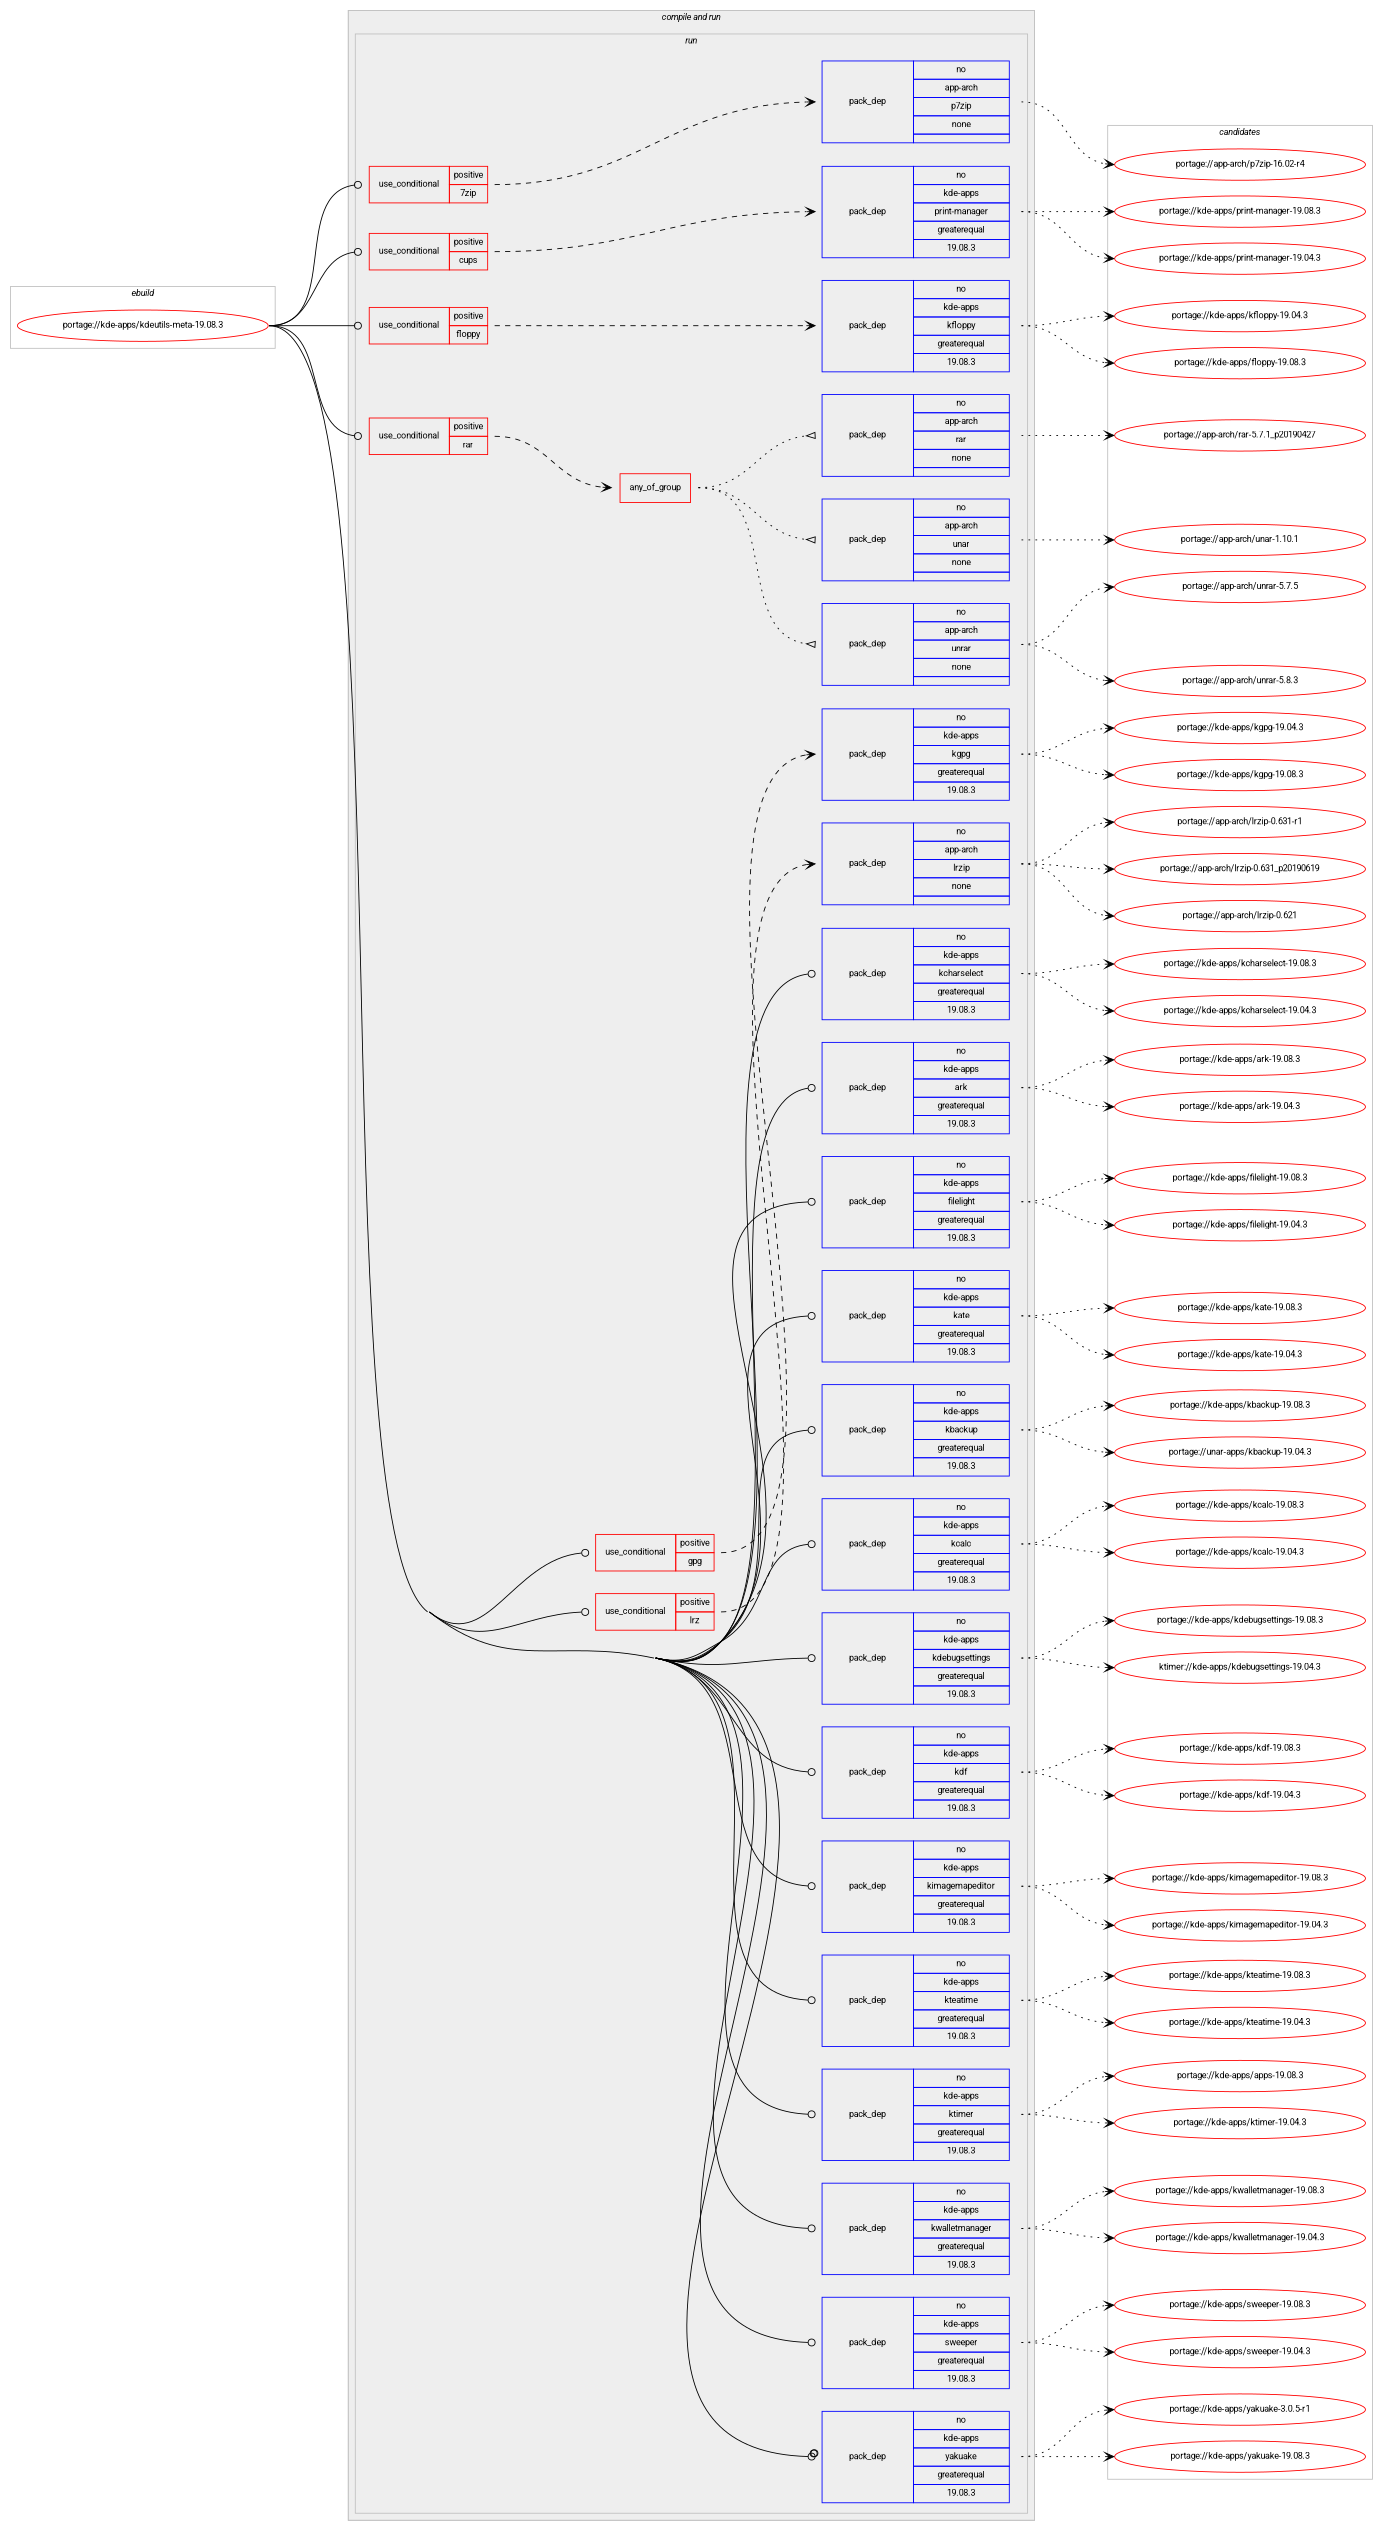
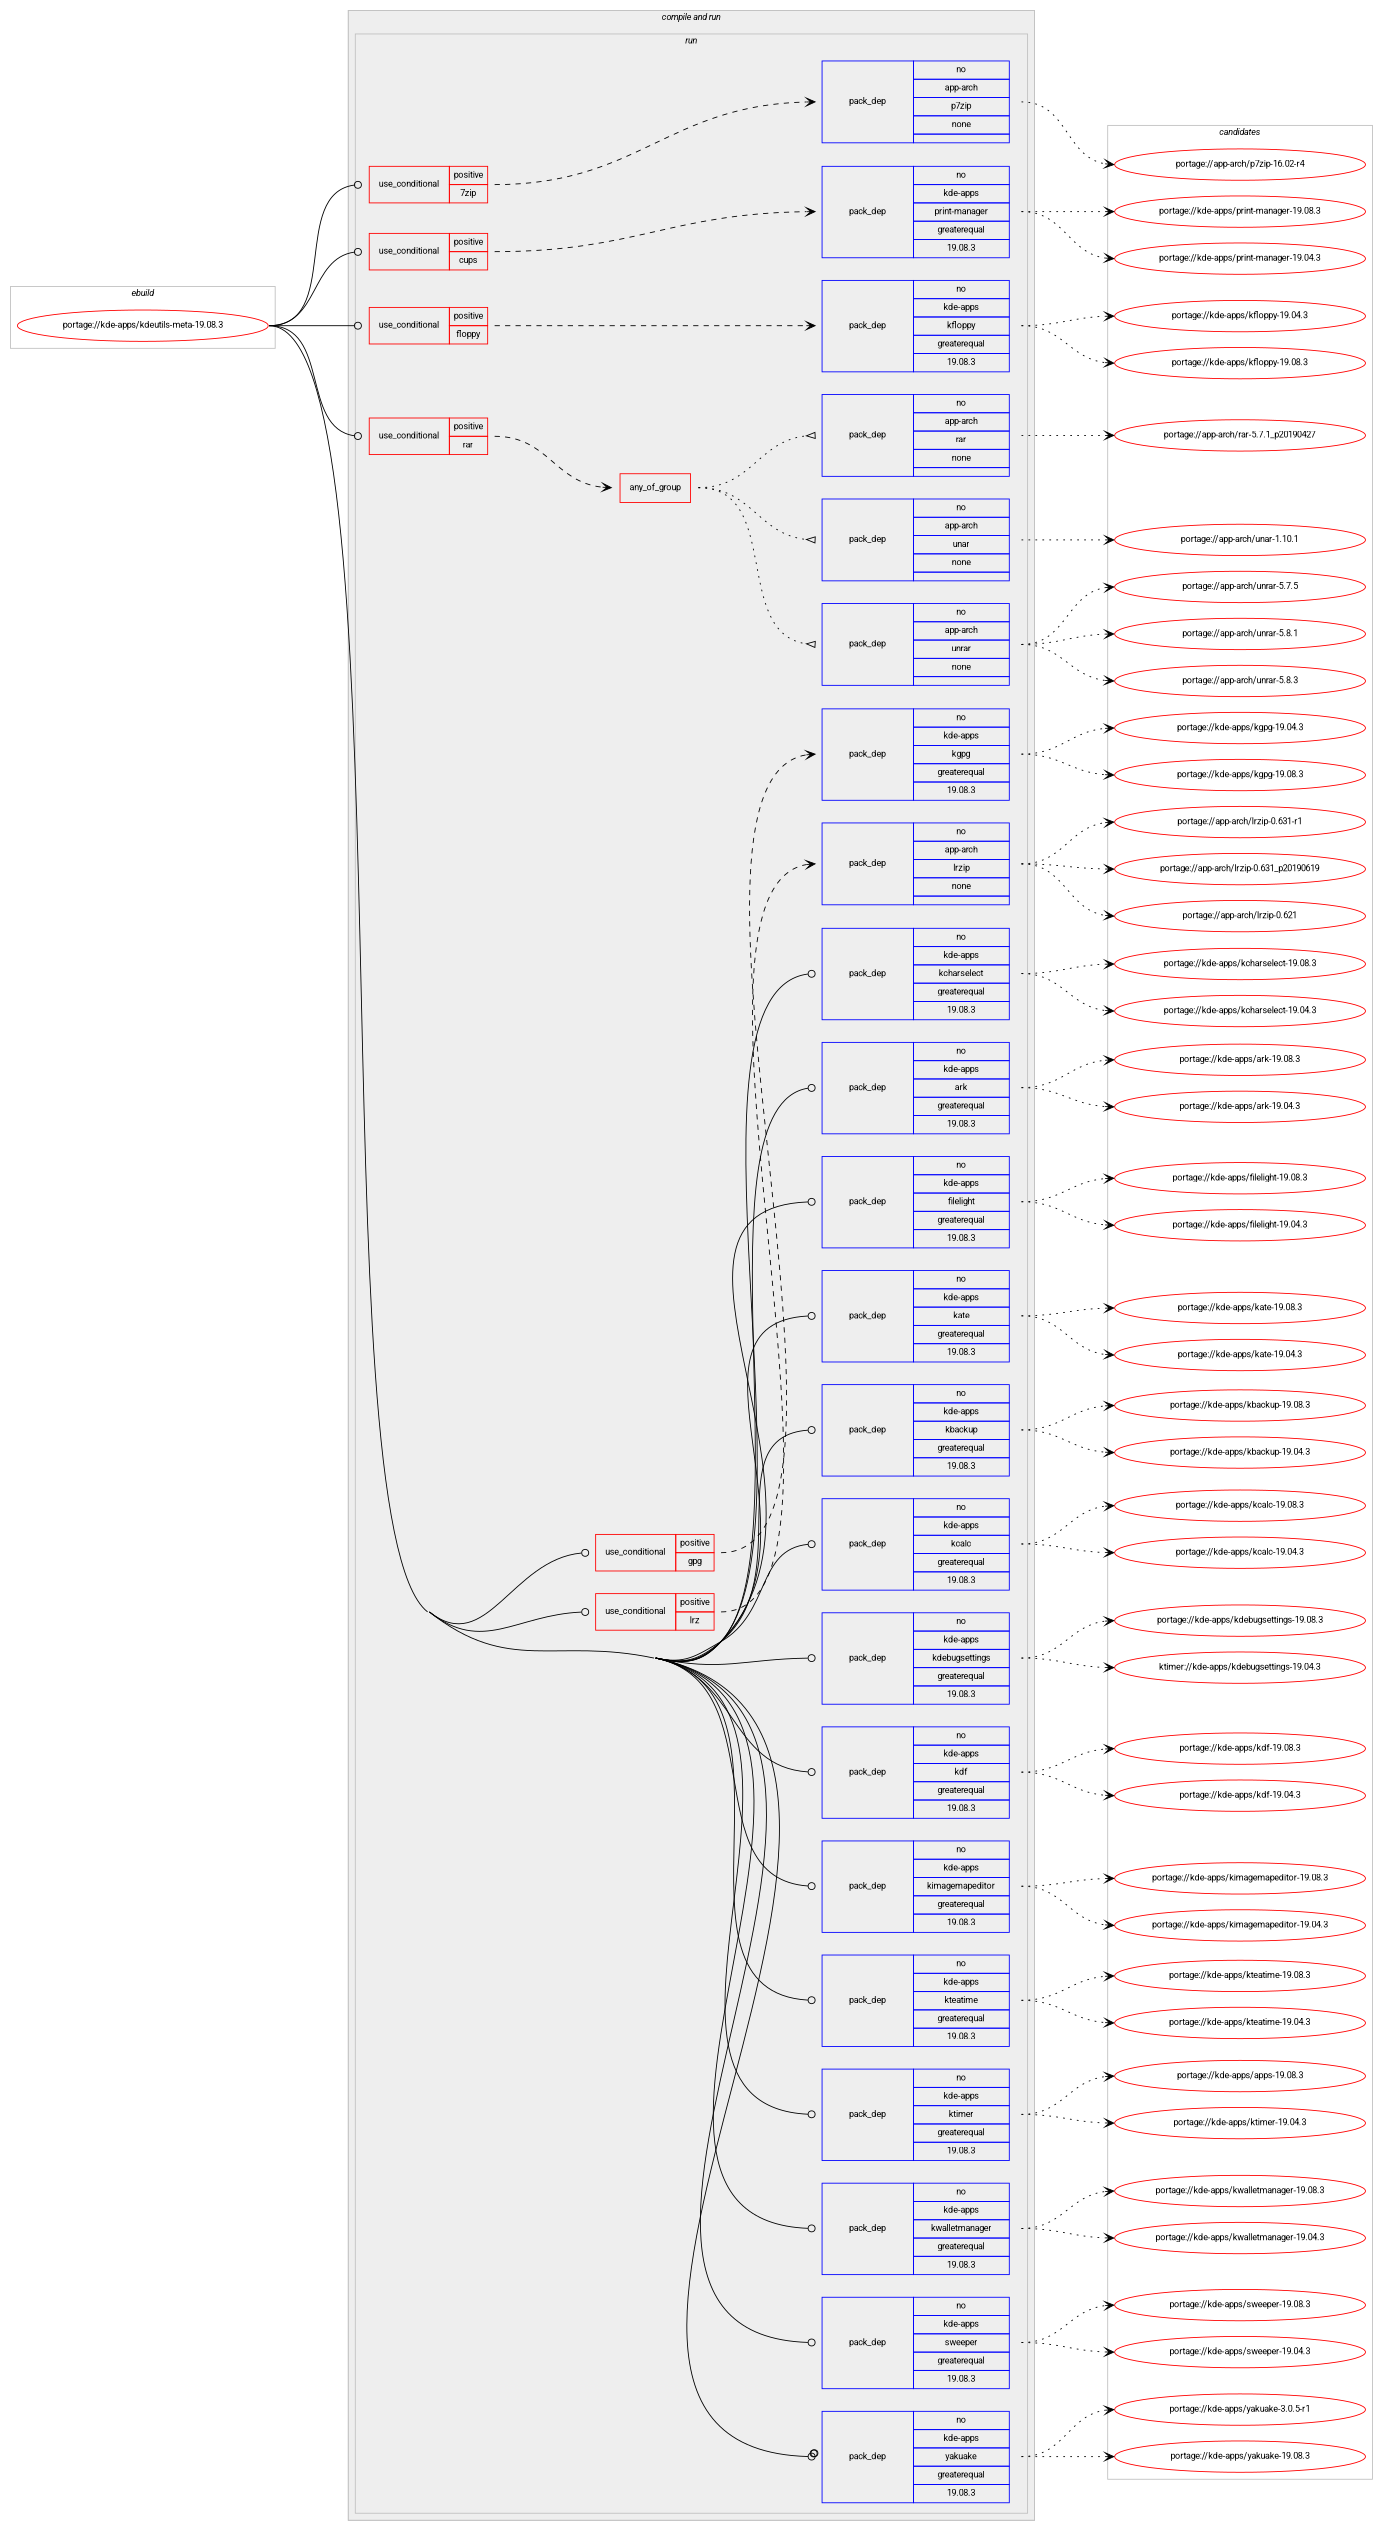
(1240, 363) -> (1240, 363)
none -> (1240, 634)
(1240, 1453) -> (1240, 1453)
